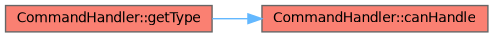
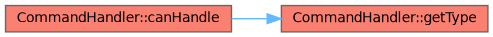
(230, 19) -> (249, 19)
